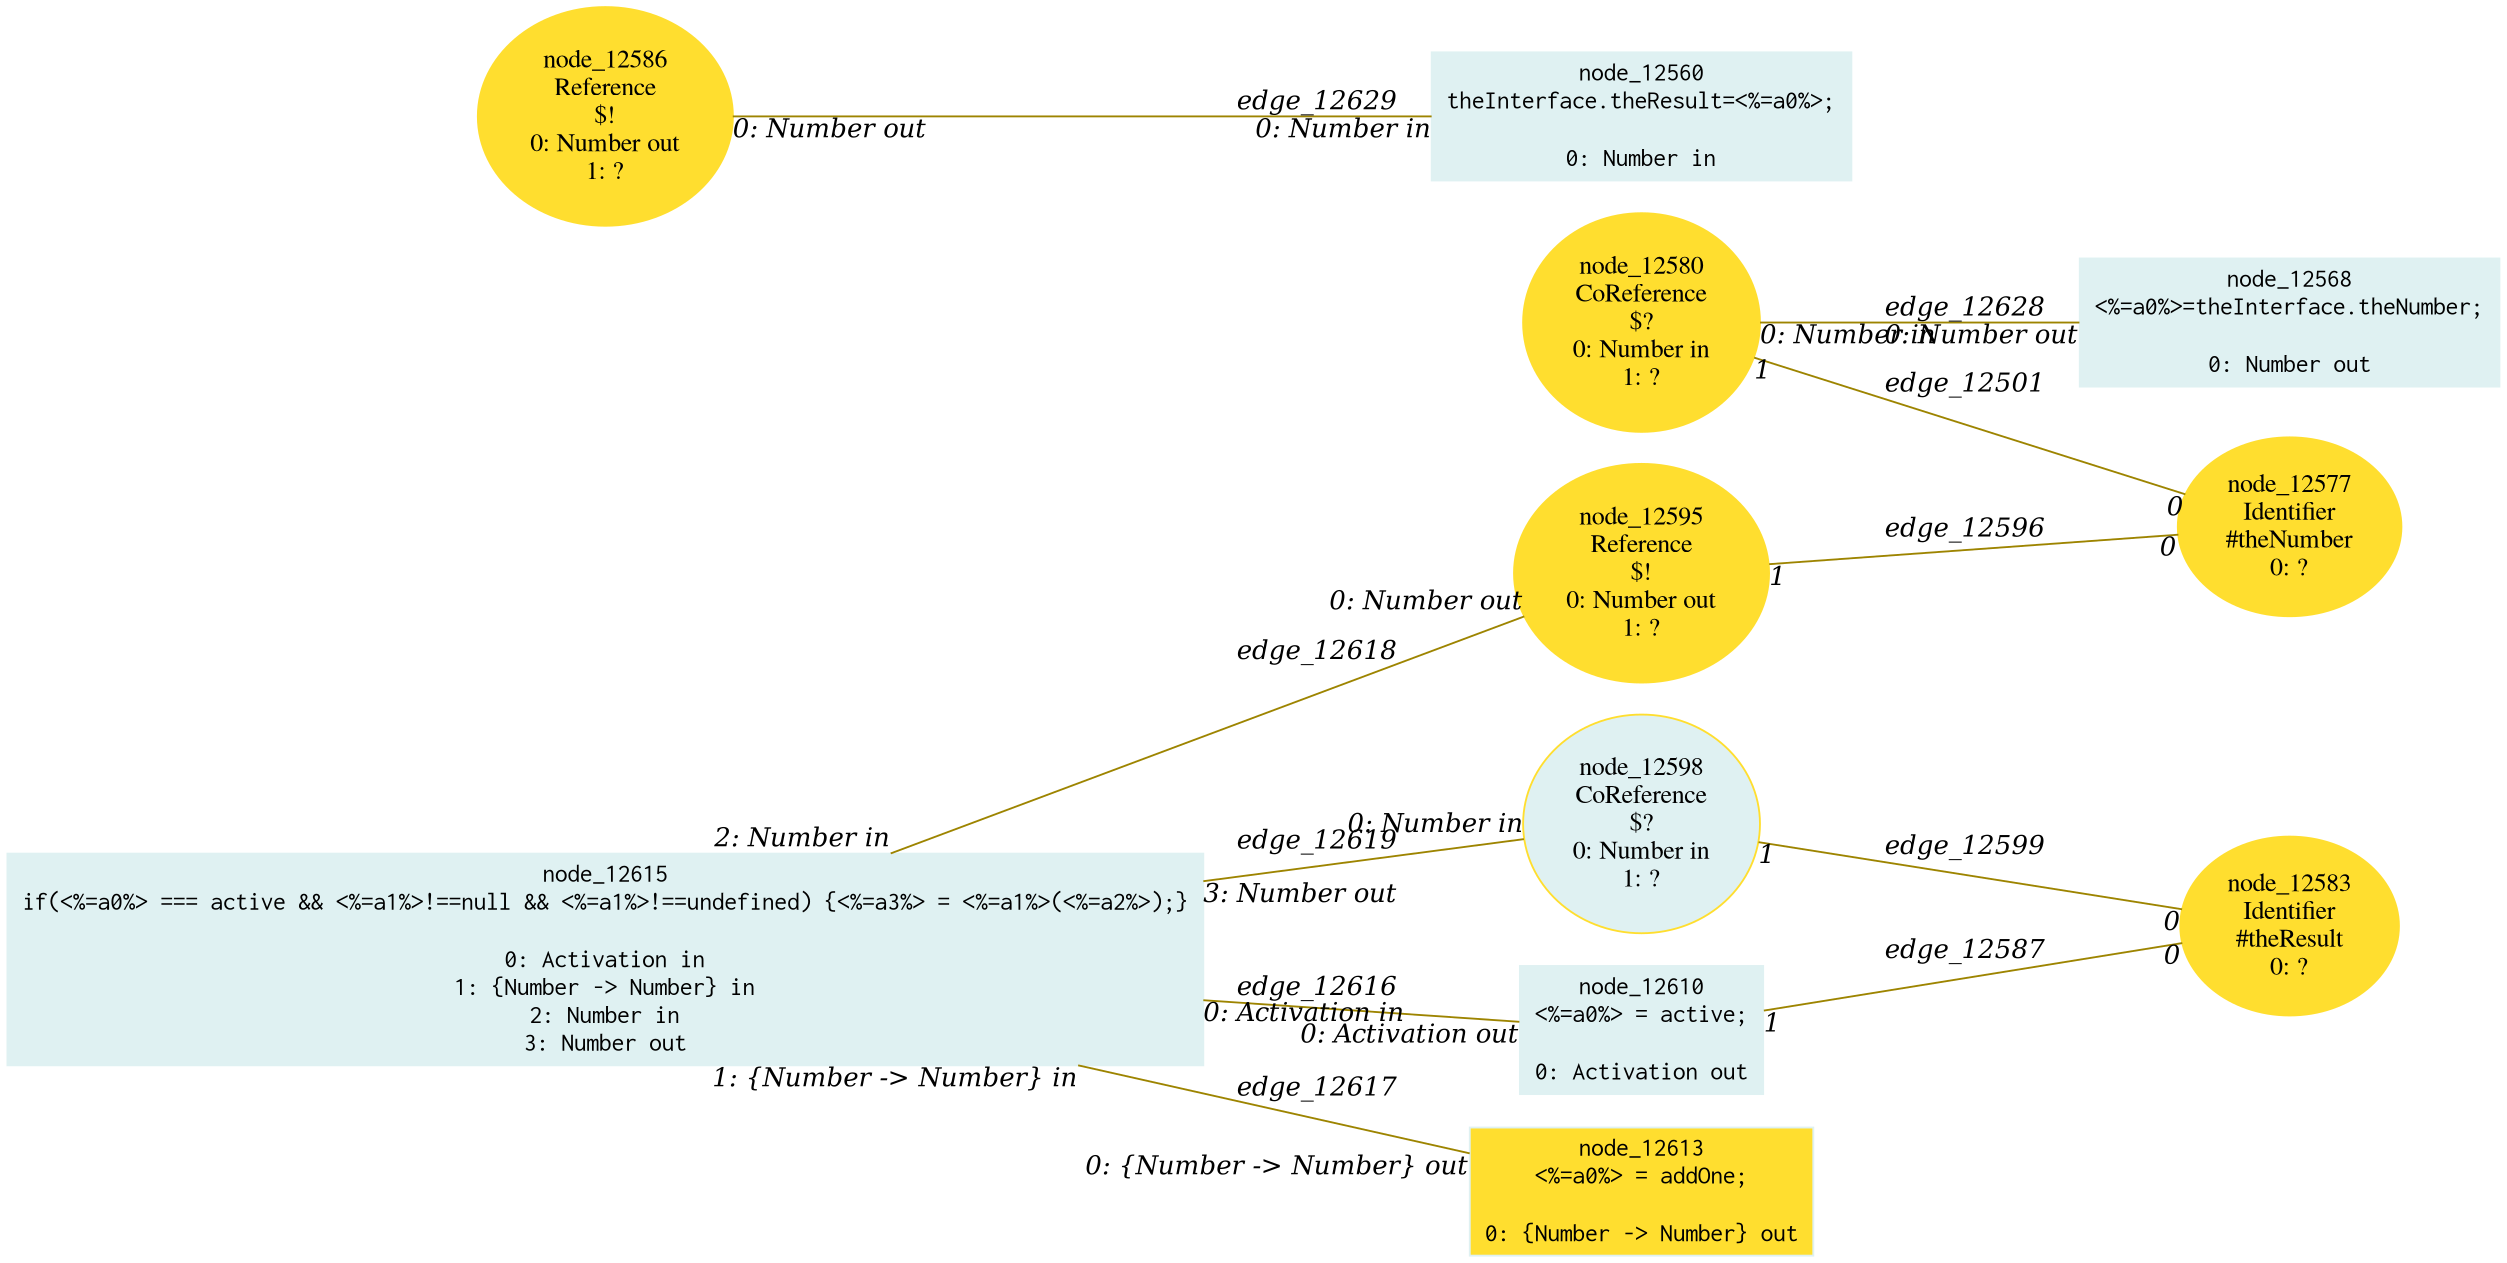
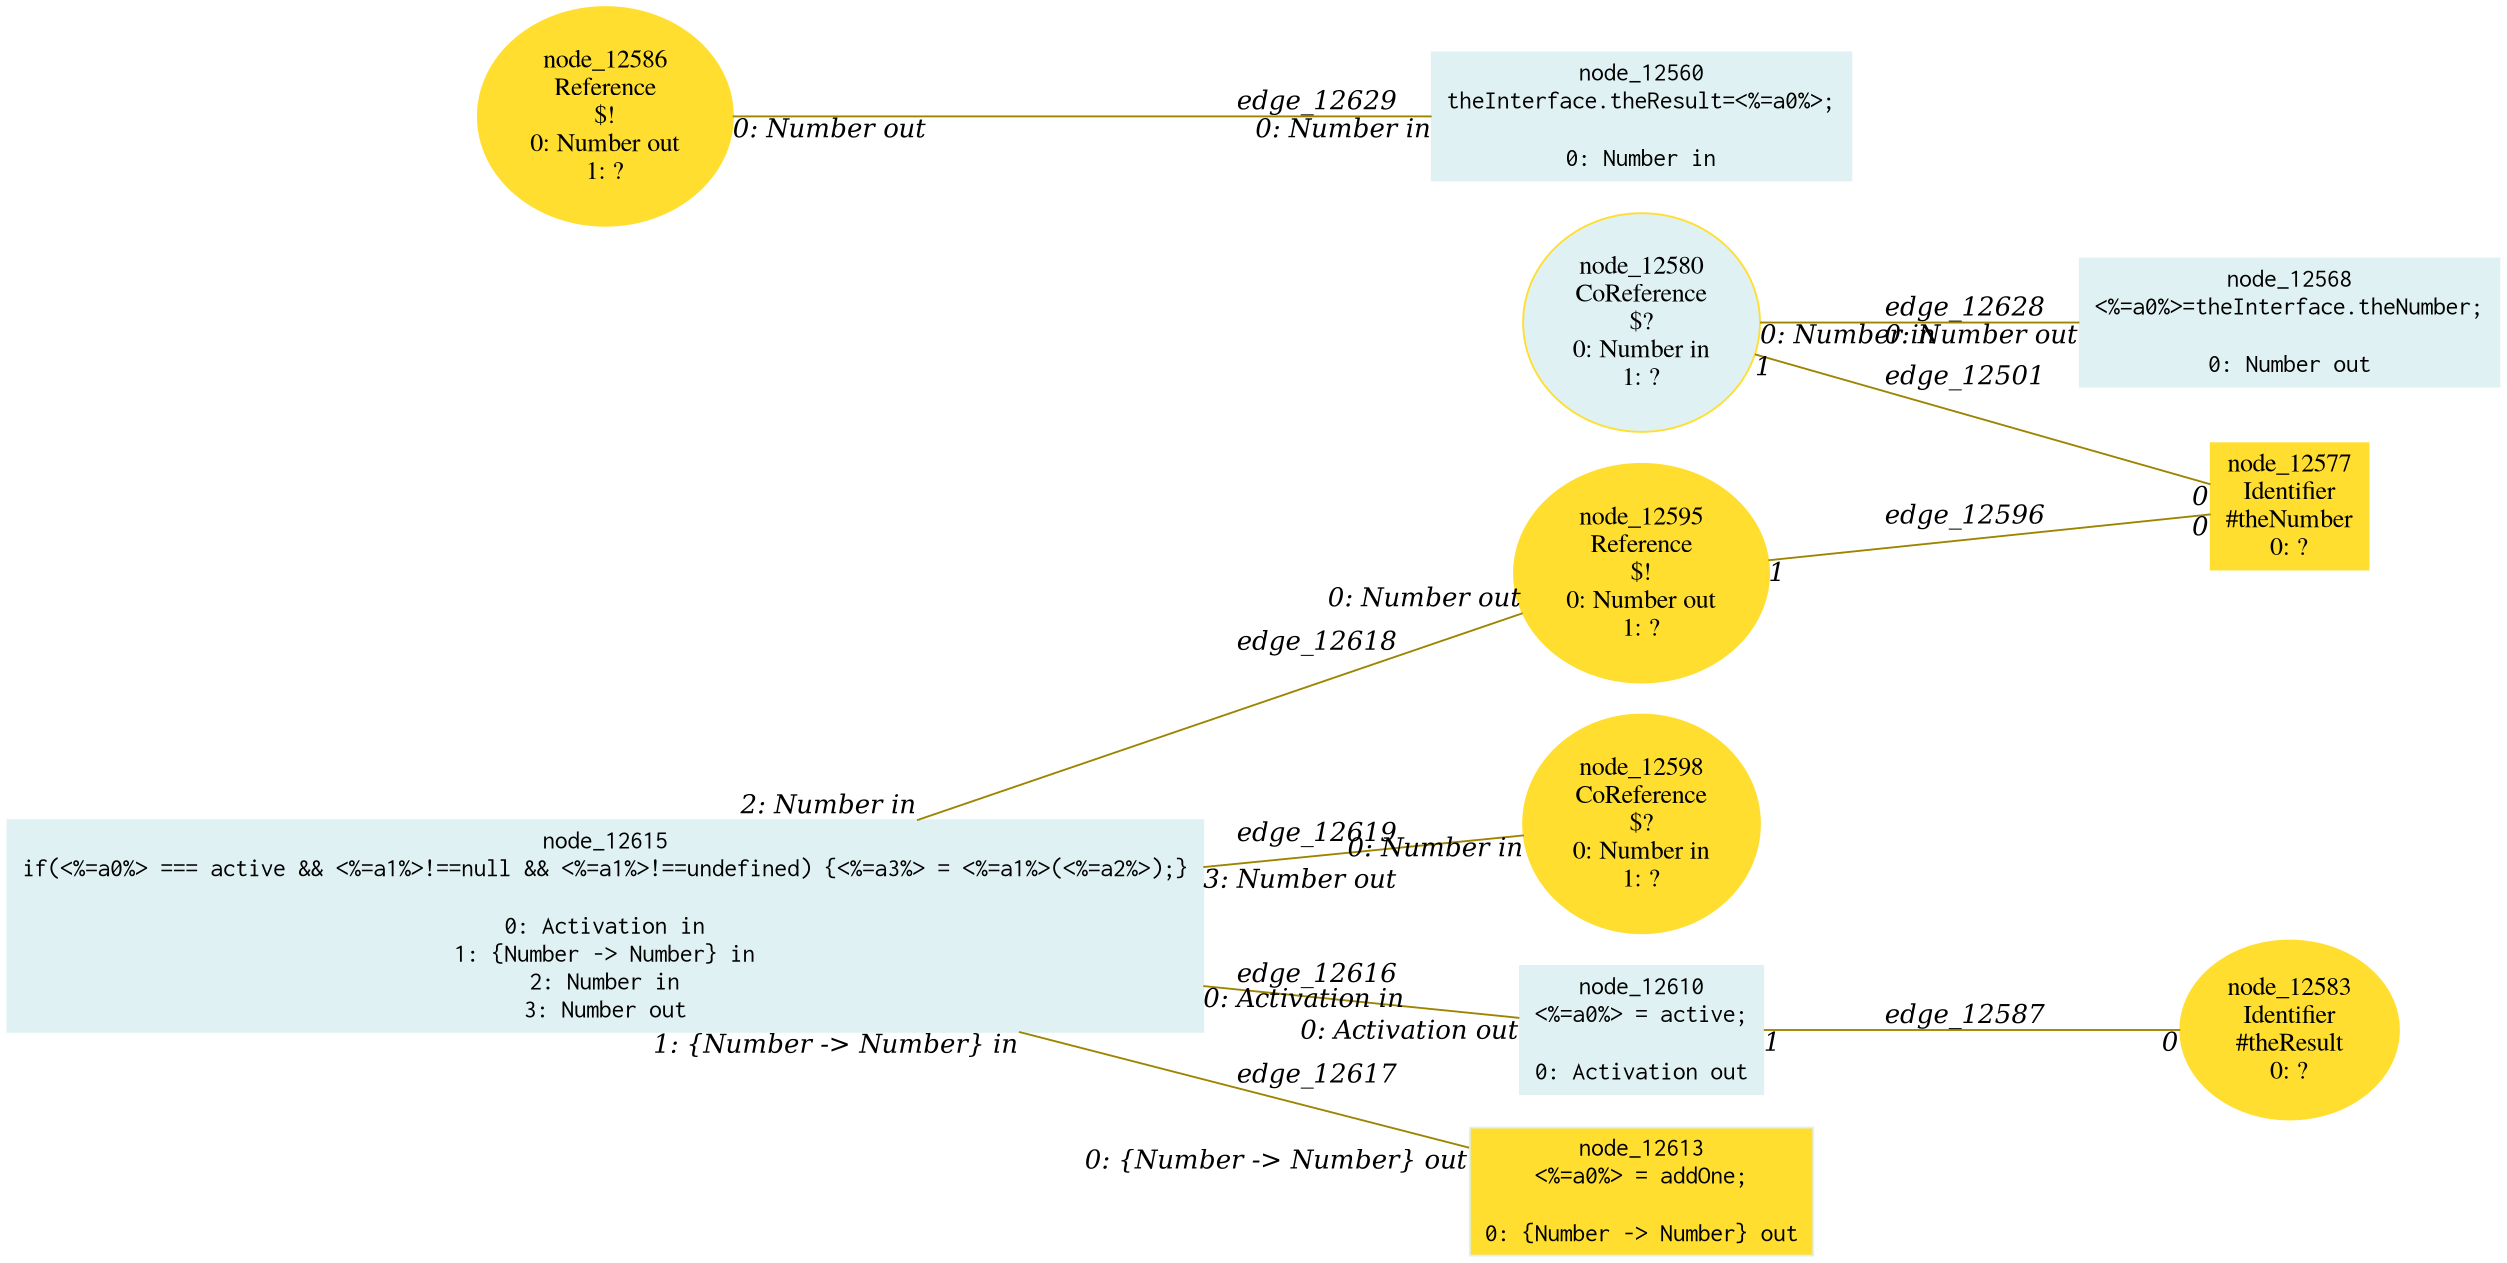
(1642, 323) -> (1642, 323)
(2290, 527) -> (2290, 506)
(1642, 824) -> (1642, 824)
(1970, 876) -> none
